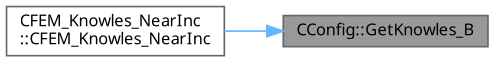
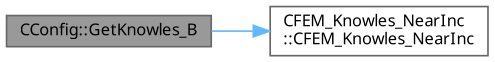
(246, 31) -> (232, 31)
